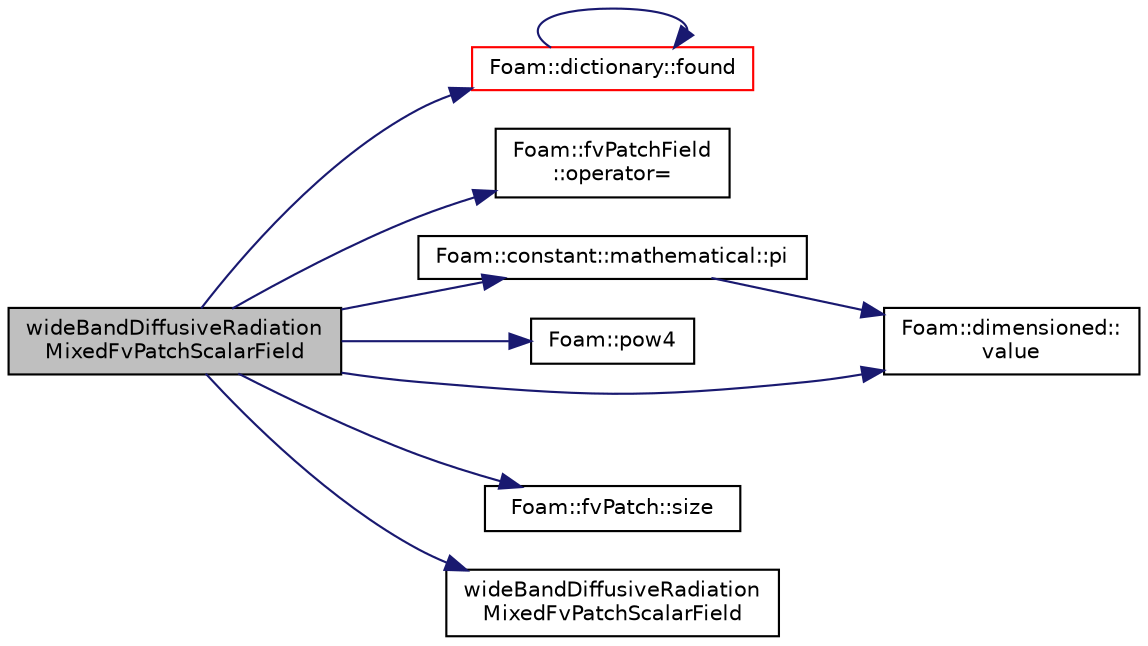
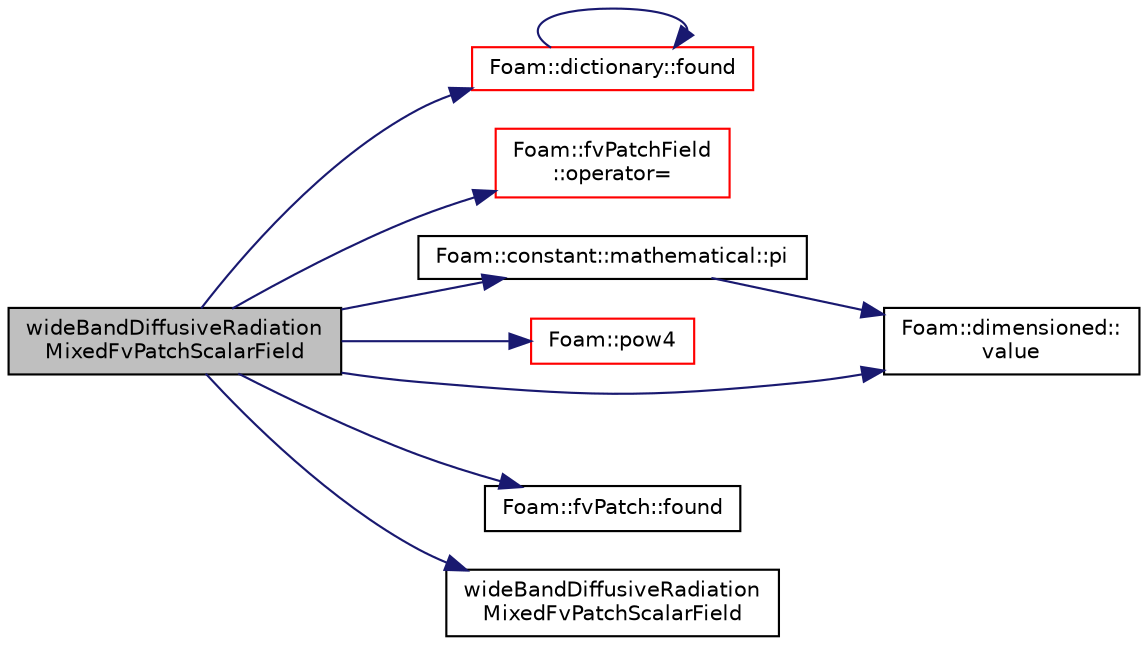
(613, 163) -> (613, 163)
(613, 341) -> (613, 341)
(613, 509) -> (613, 509)
